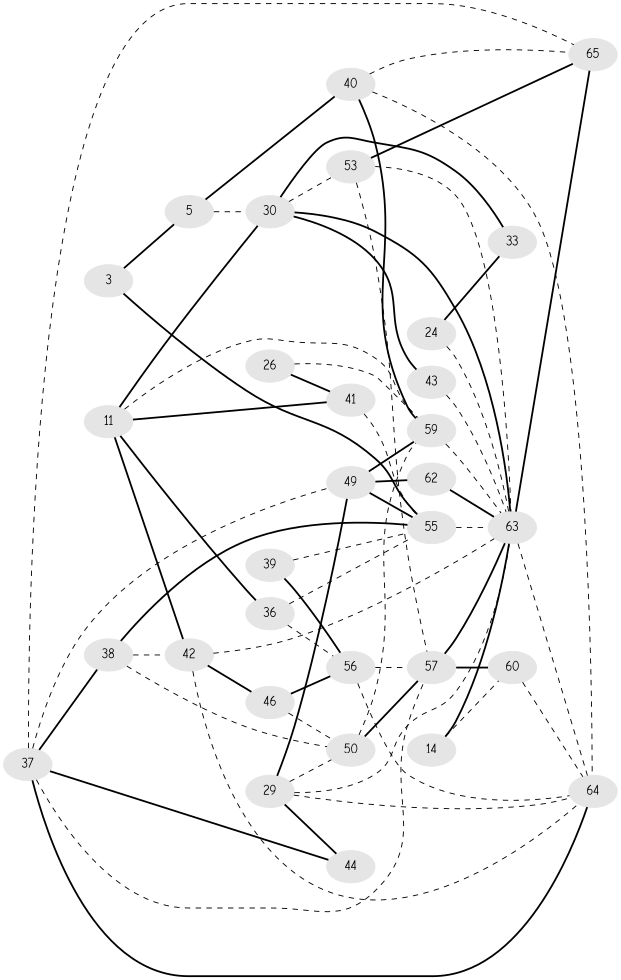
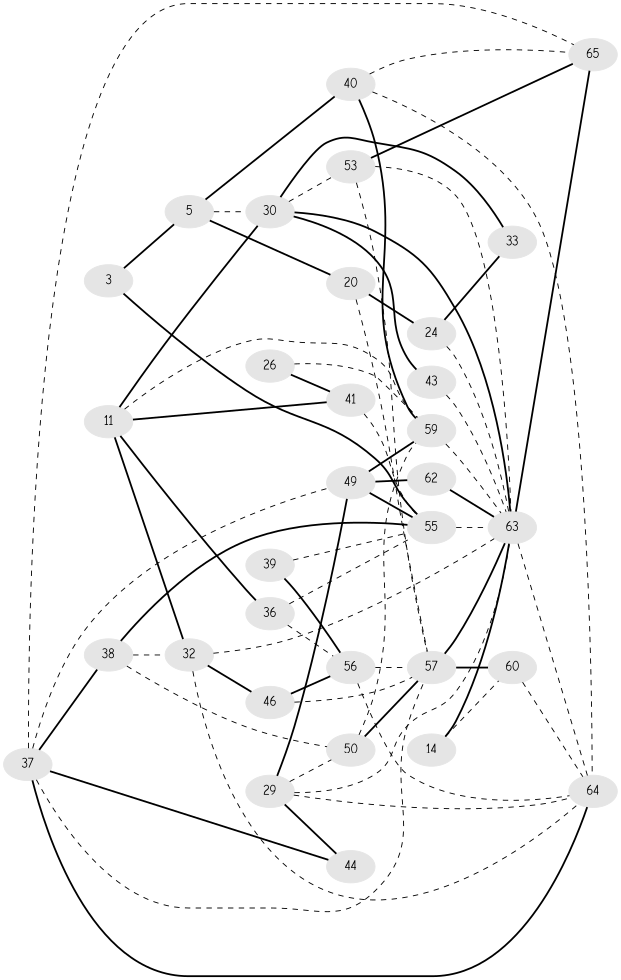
none -> (351, 284)
(189, 655) -> (189, 655)
(310, 726) -> (355, 696)
